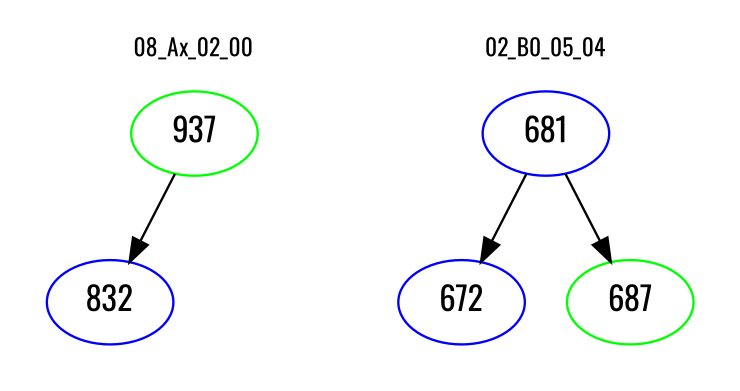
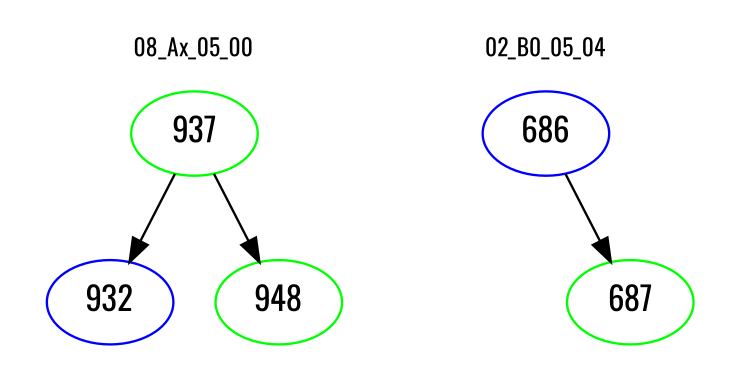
(194, 50) -> (194, 50)
(546, 134) -> (546, 134)
(110, 302) -> (110, 302)
none -> (279, 302)
(462, 302) -> none
